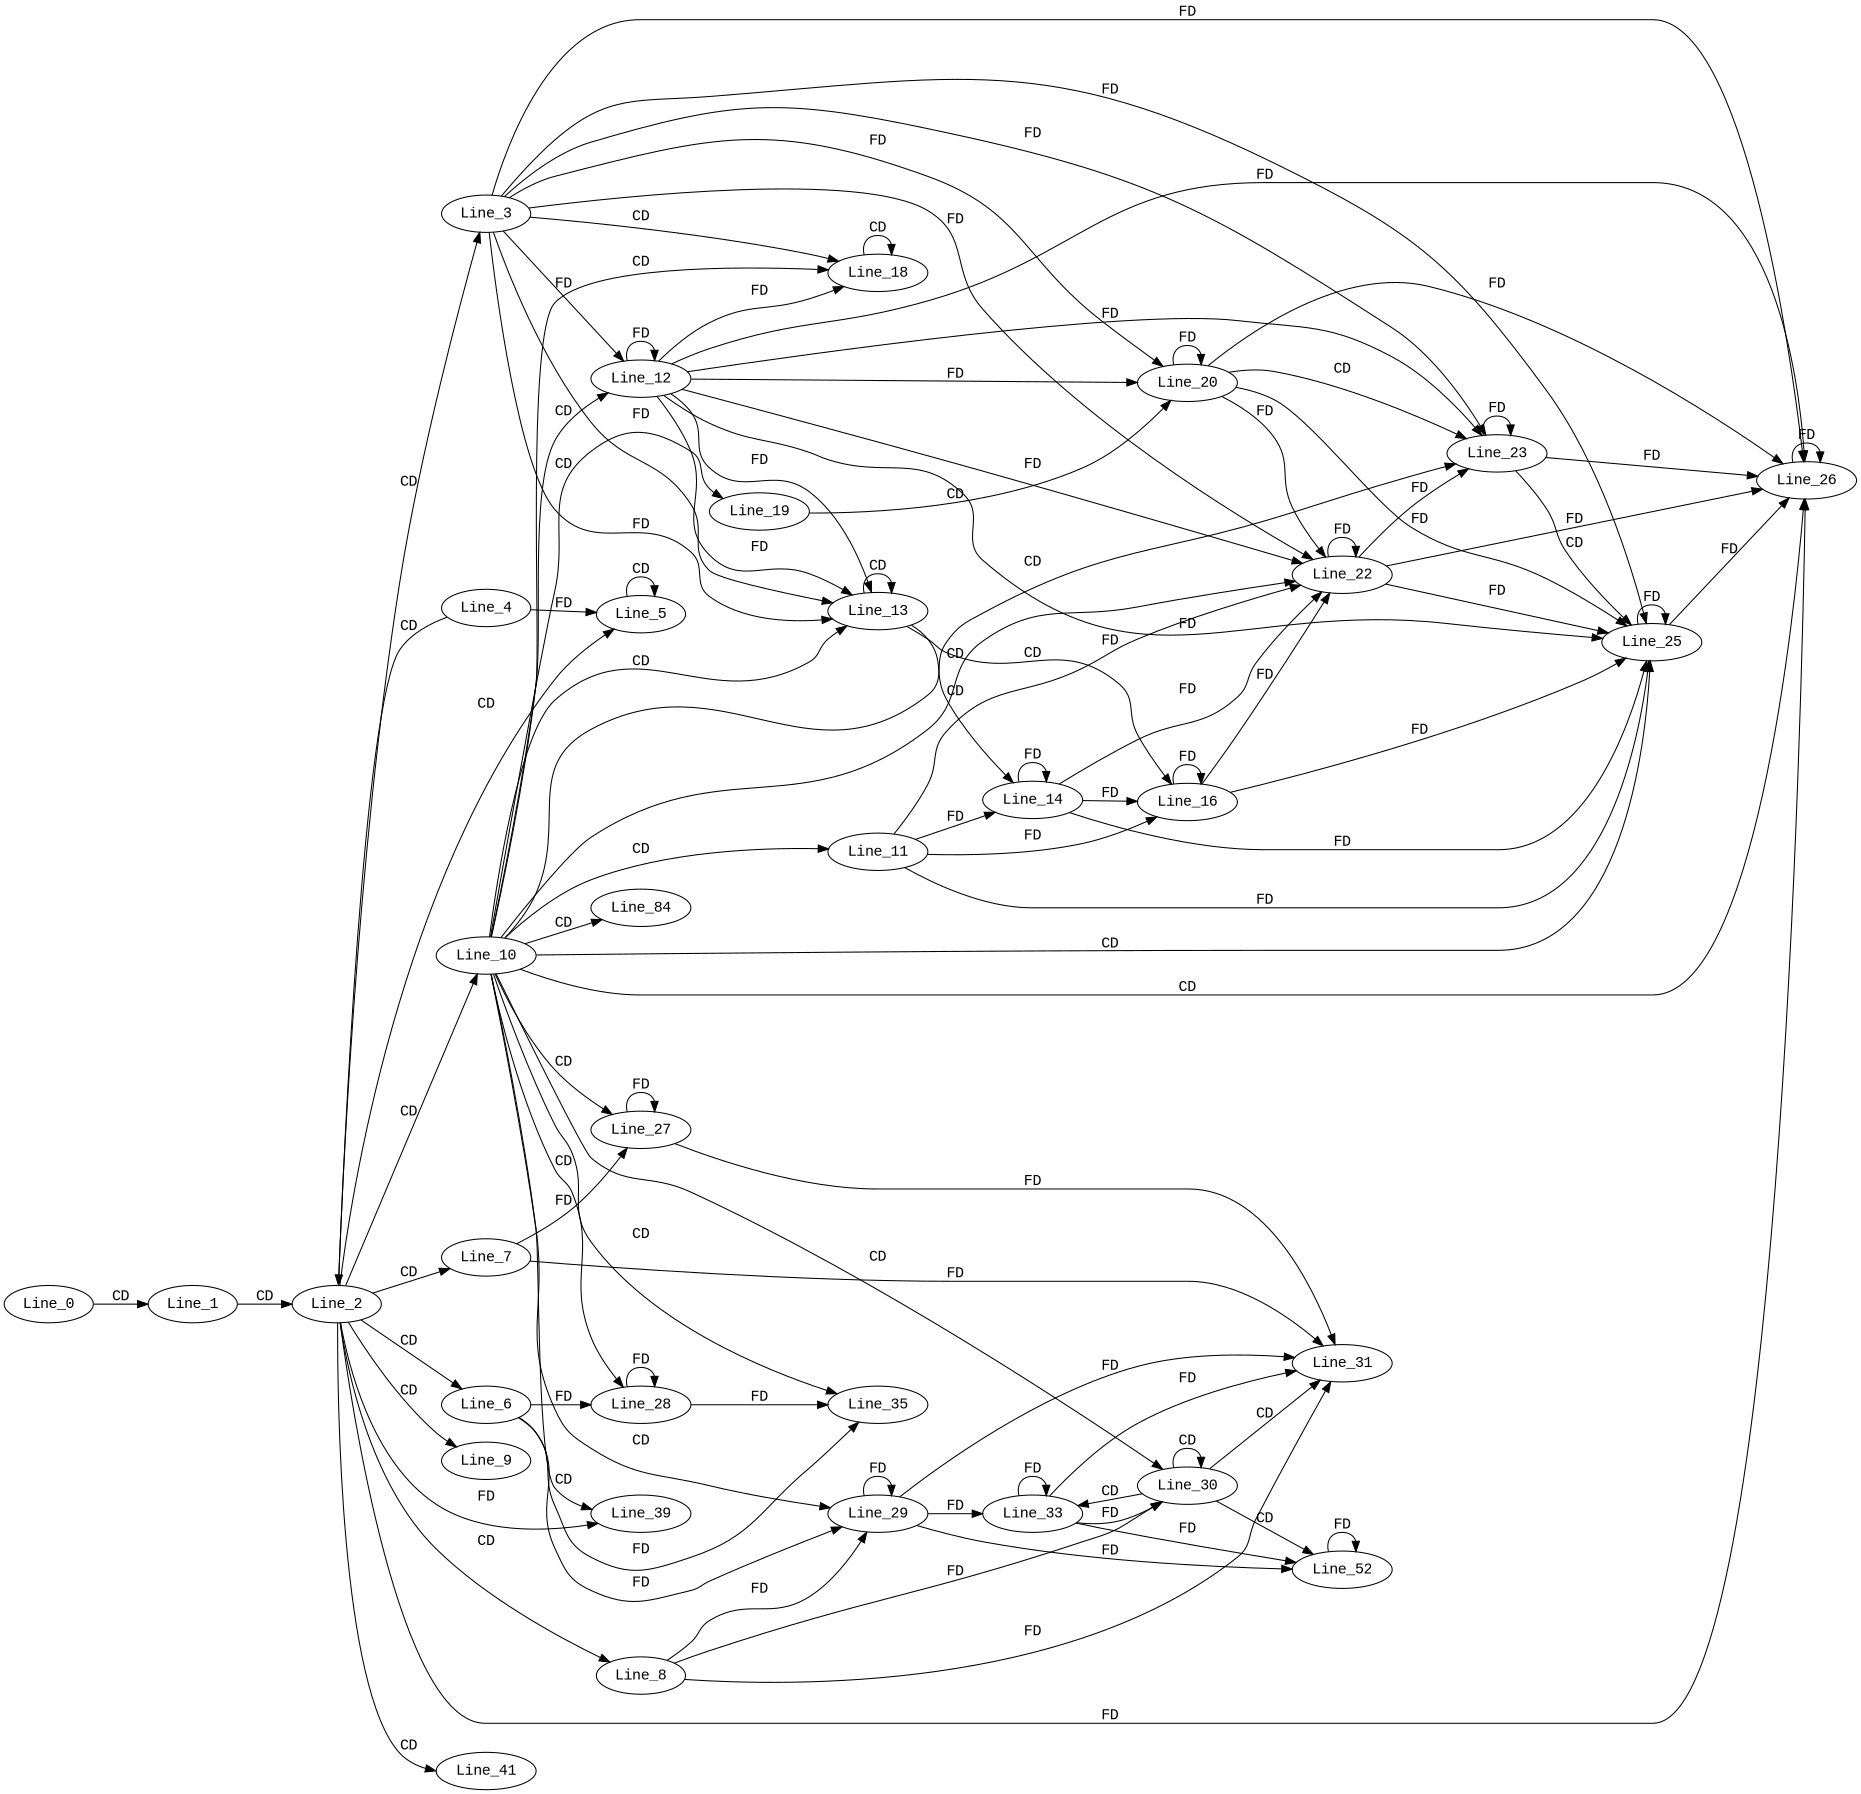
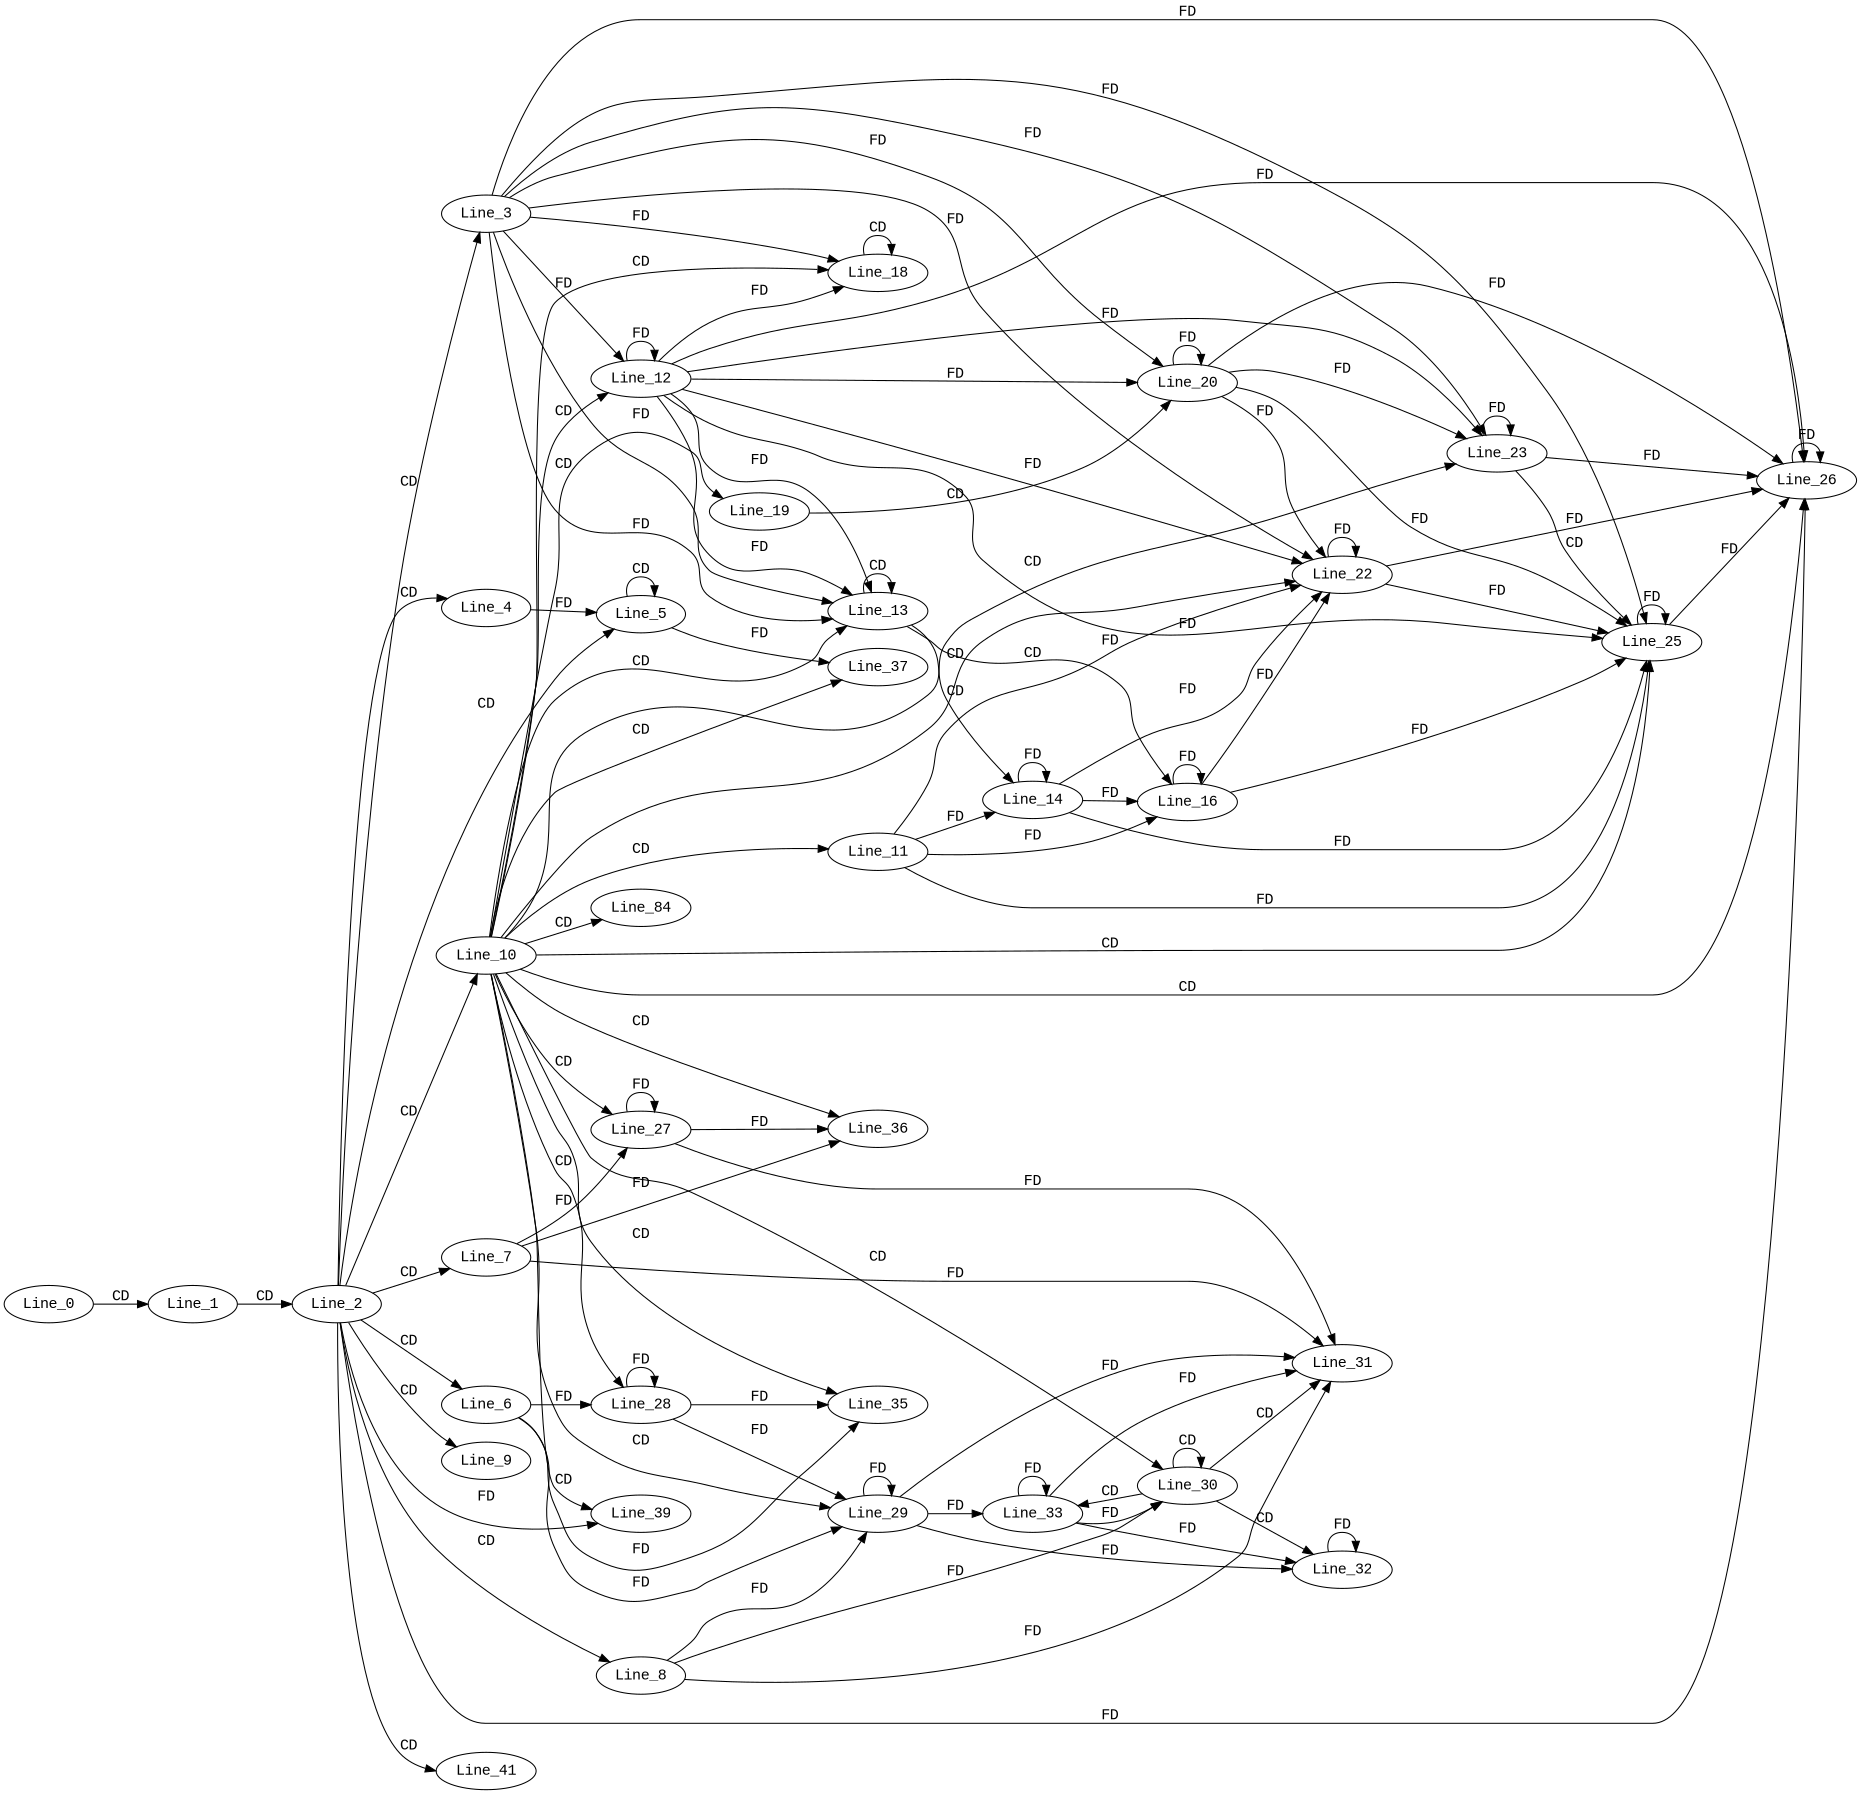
(641, 216) -> (641, 216)
(1342, 369) -> (1342, 369)
(1406, 512) -> none
none -> (878, 667)
(358, 931) -> (351, 925)
none -> (878, 1129)
none -> (755, 1457)
(1342, 1570) -> (1342, 1570)
